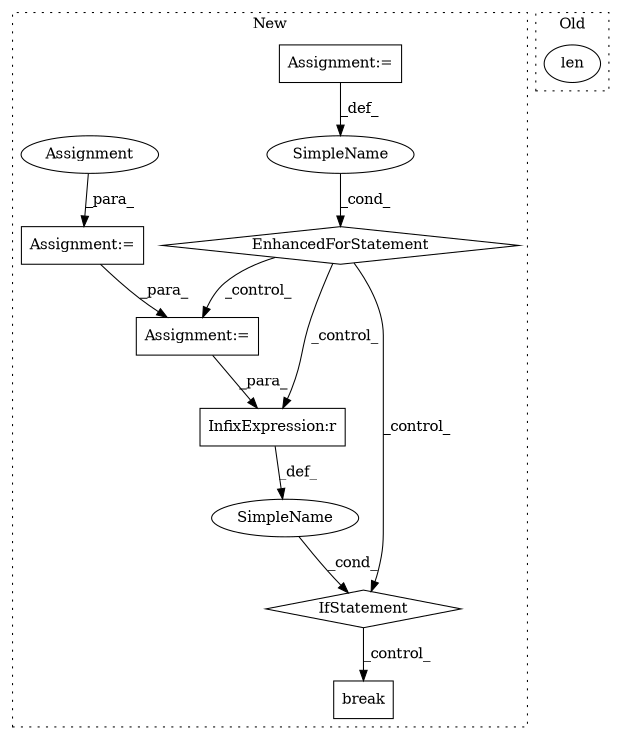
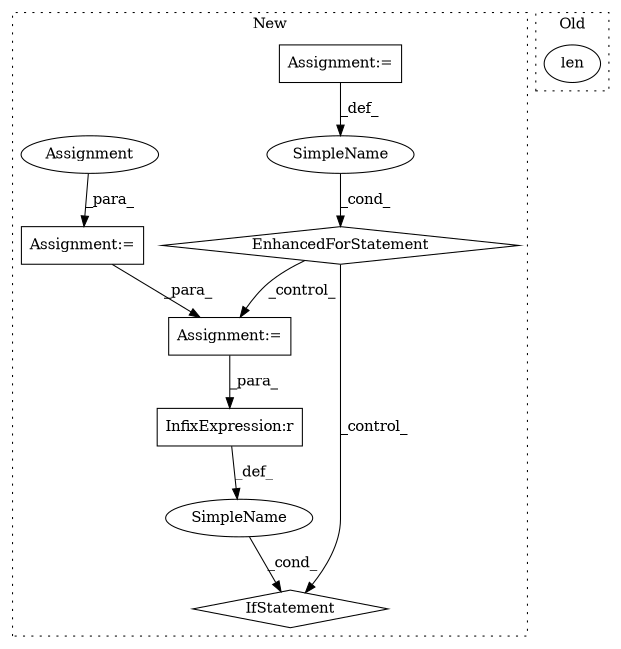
(307, 330) -> none
(363, 700) -> none
